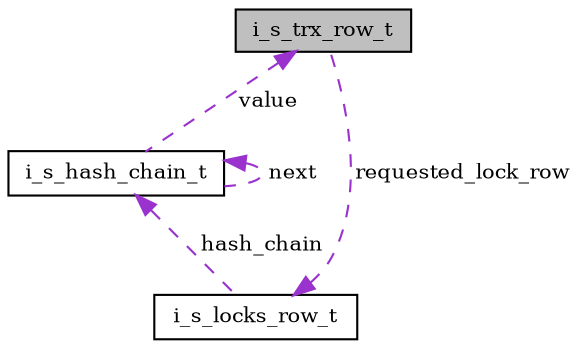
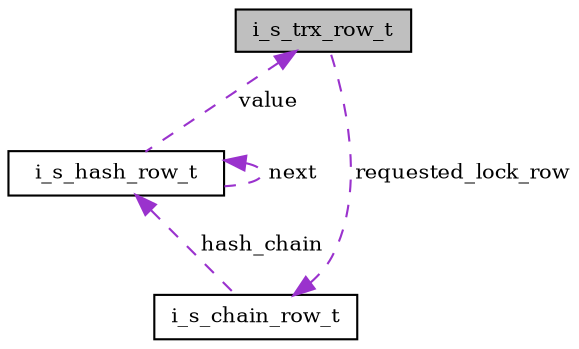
(116, 173) -> (116, 173)
(256, 317) -> (256, 317)
